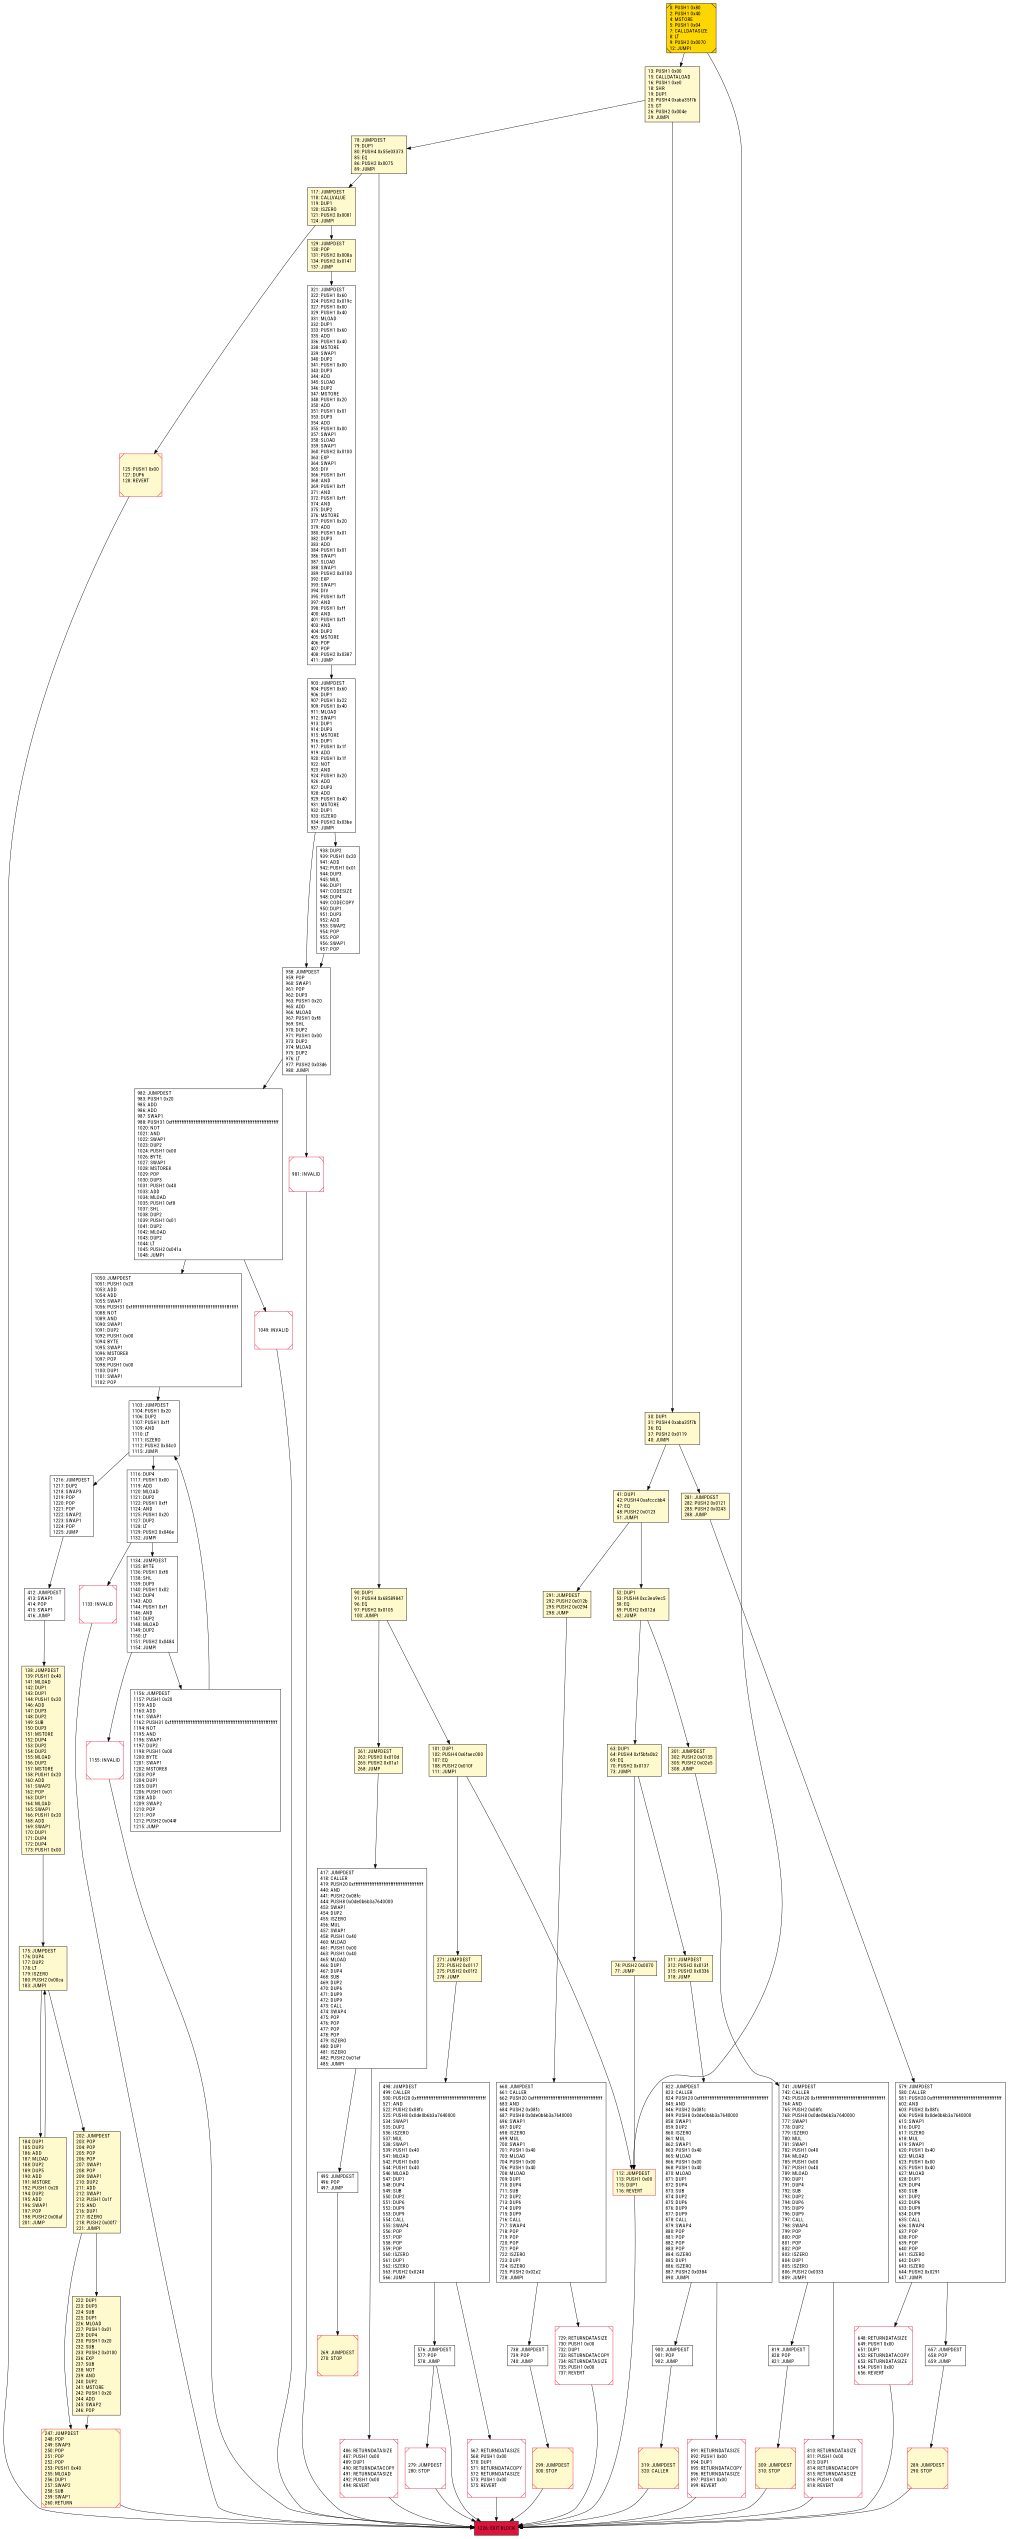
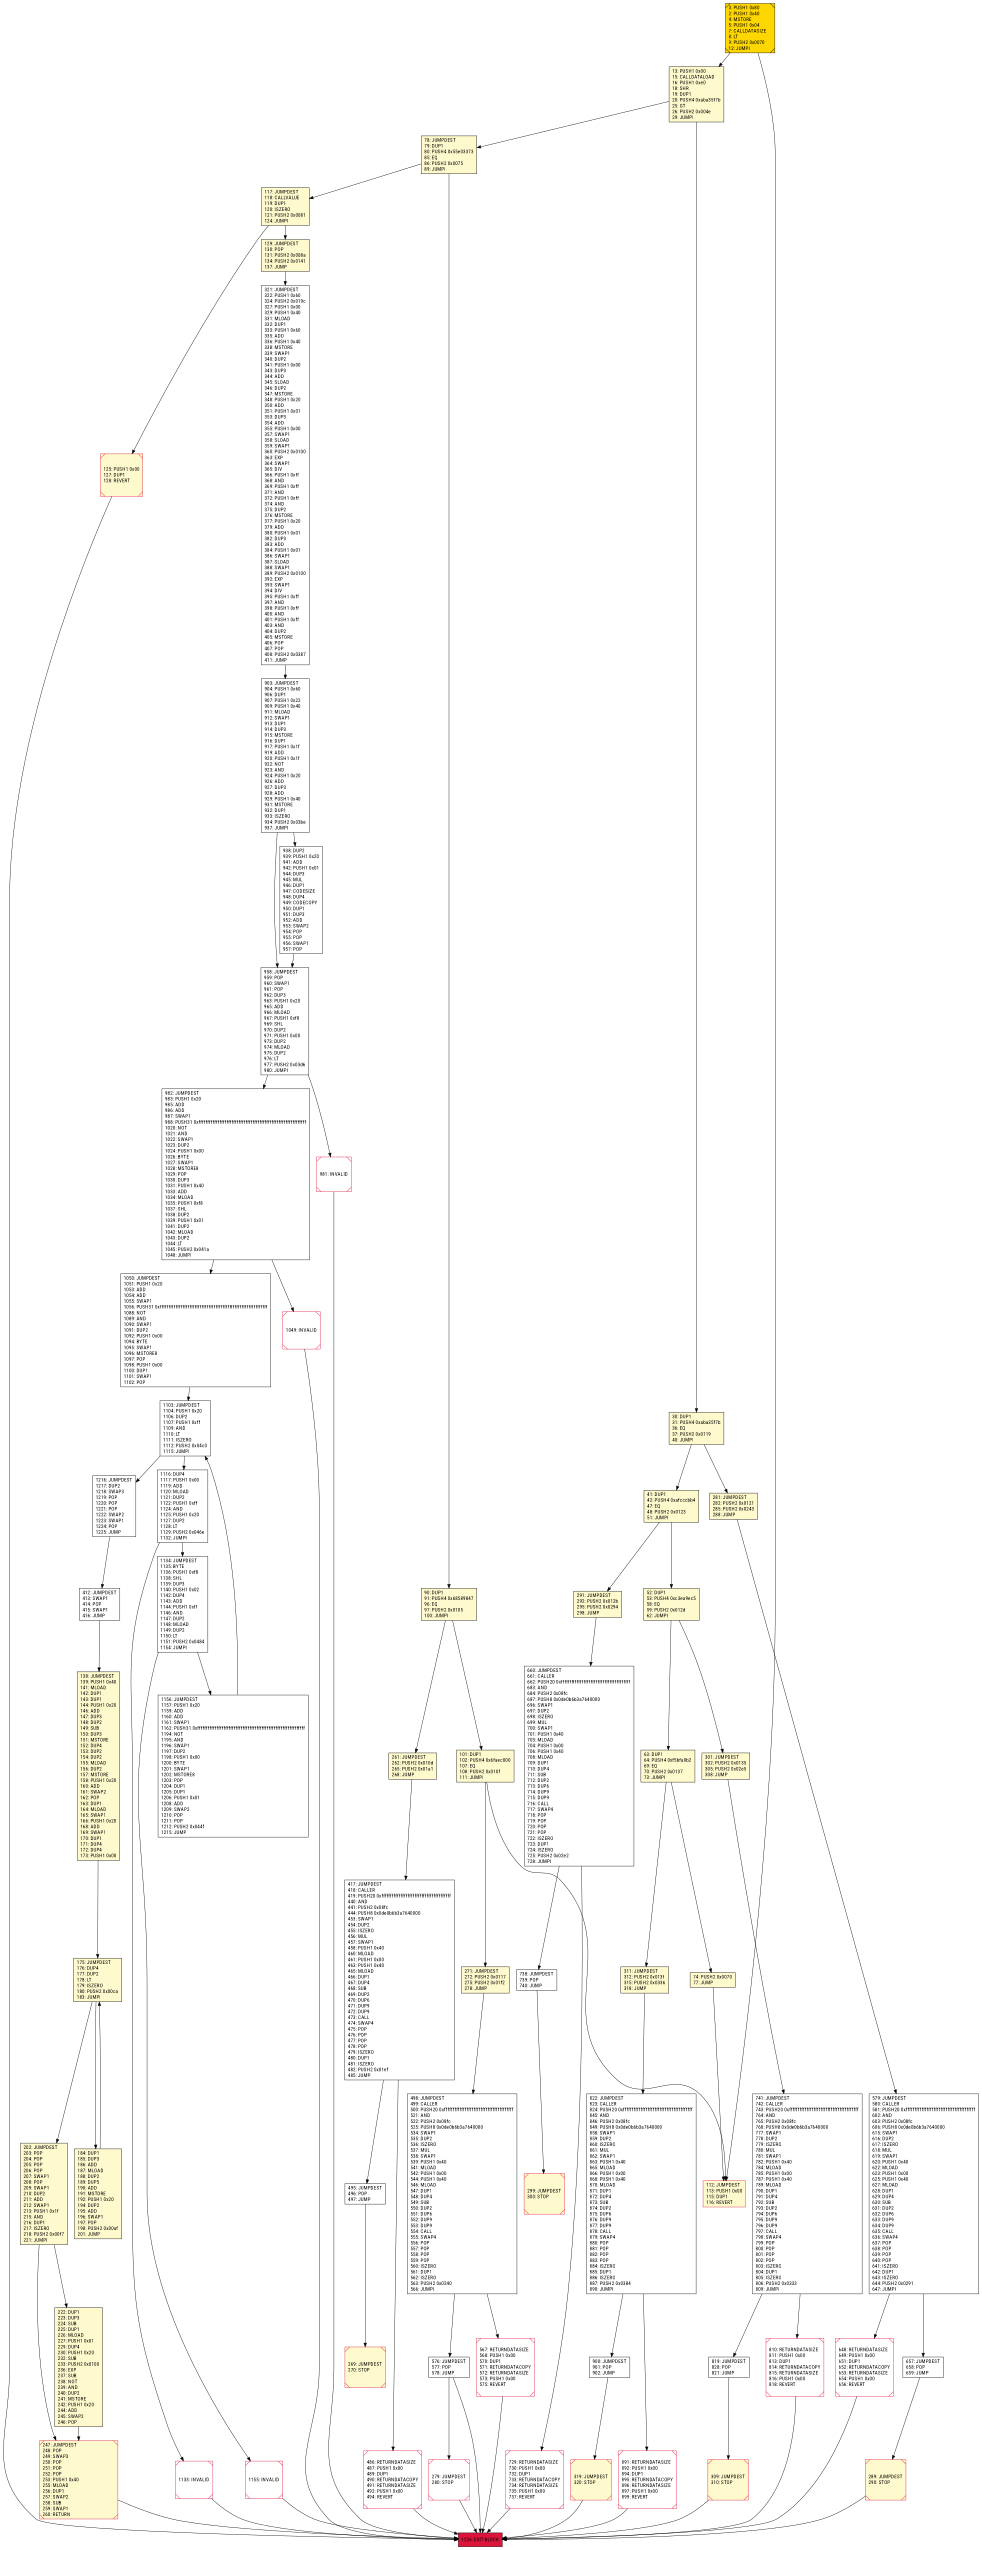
(141, 475) -> (122, 475)
(628, 2391) -> none
(659, 2468) -> (591, 2480)
(530, 2506) -> none
